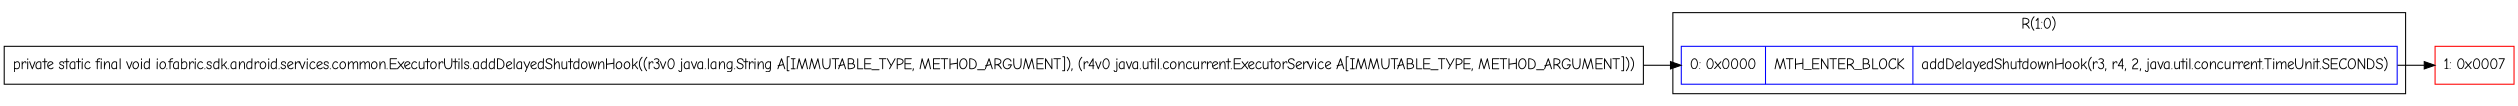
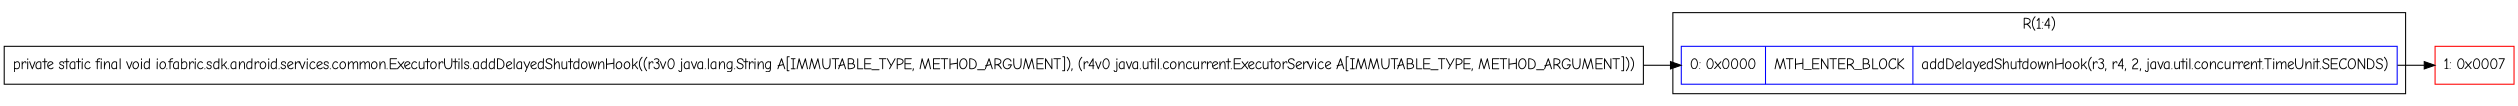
(2039, 25) -> (2039, 25)
